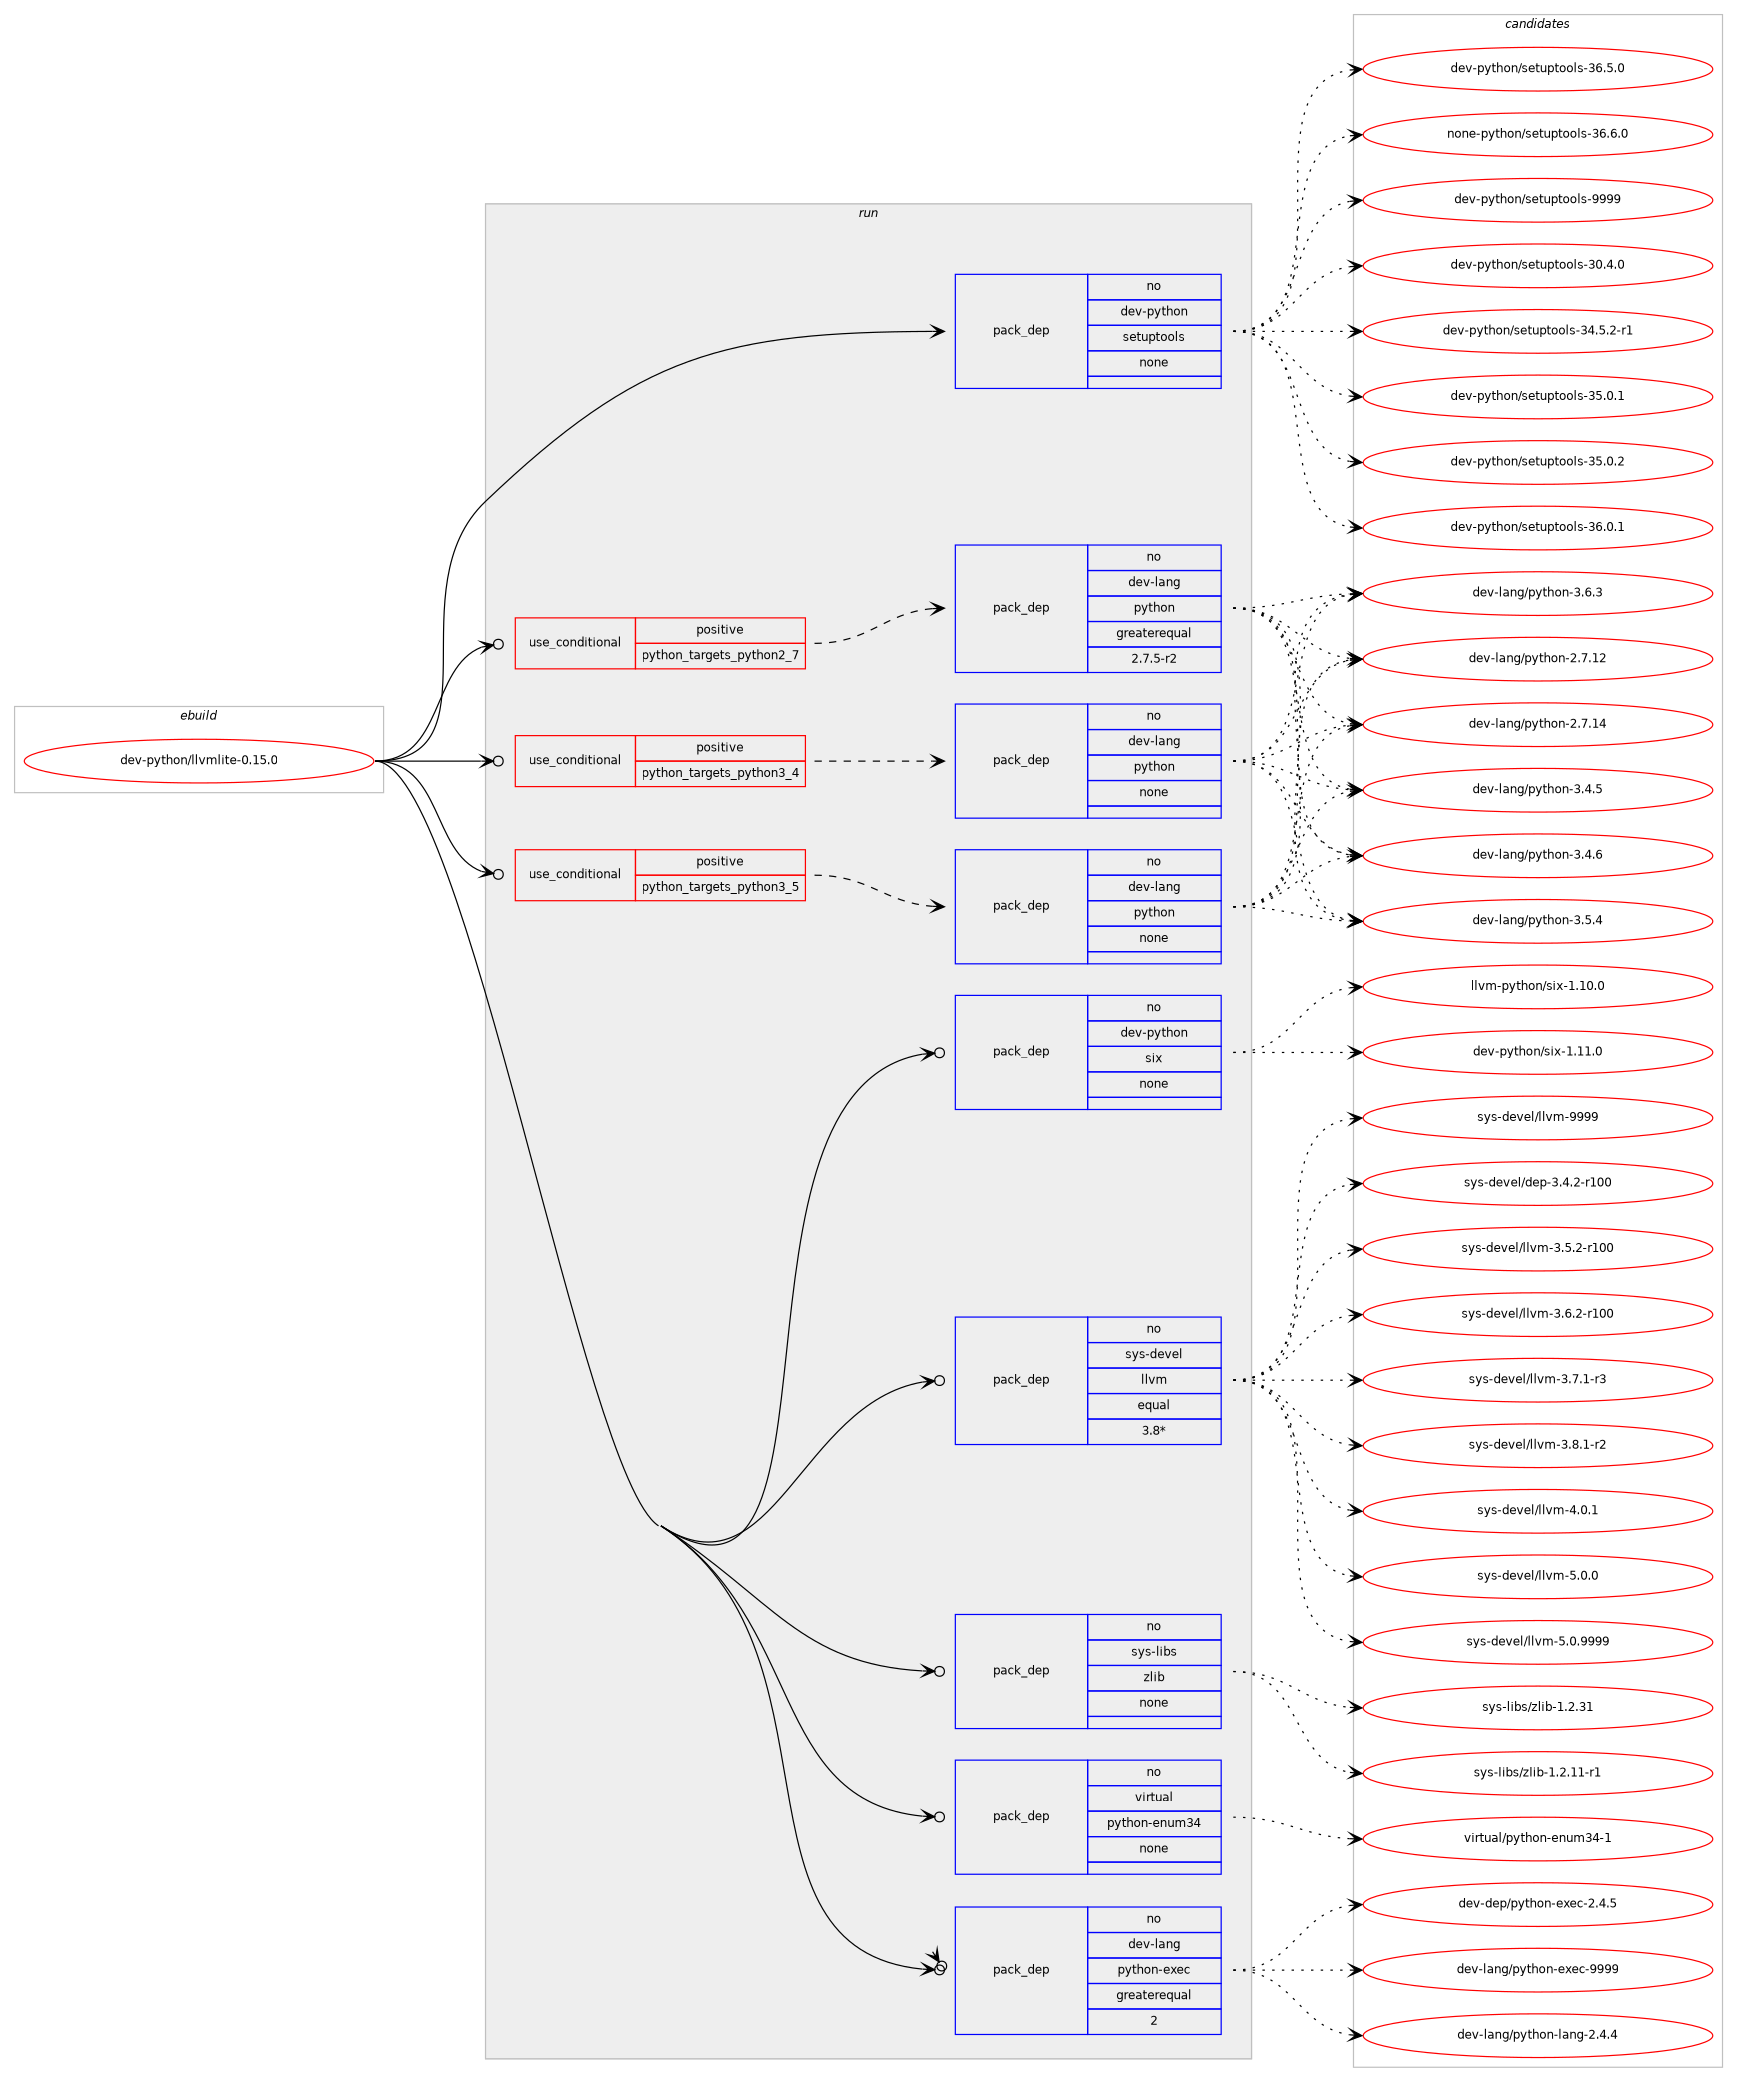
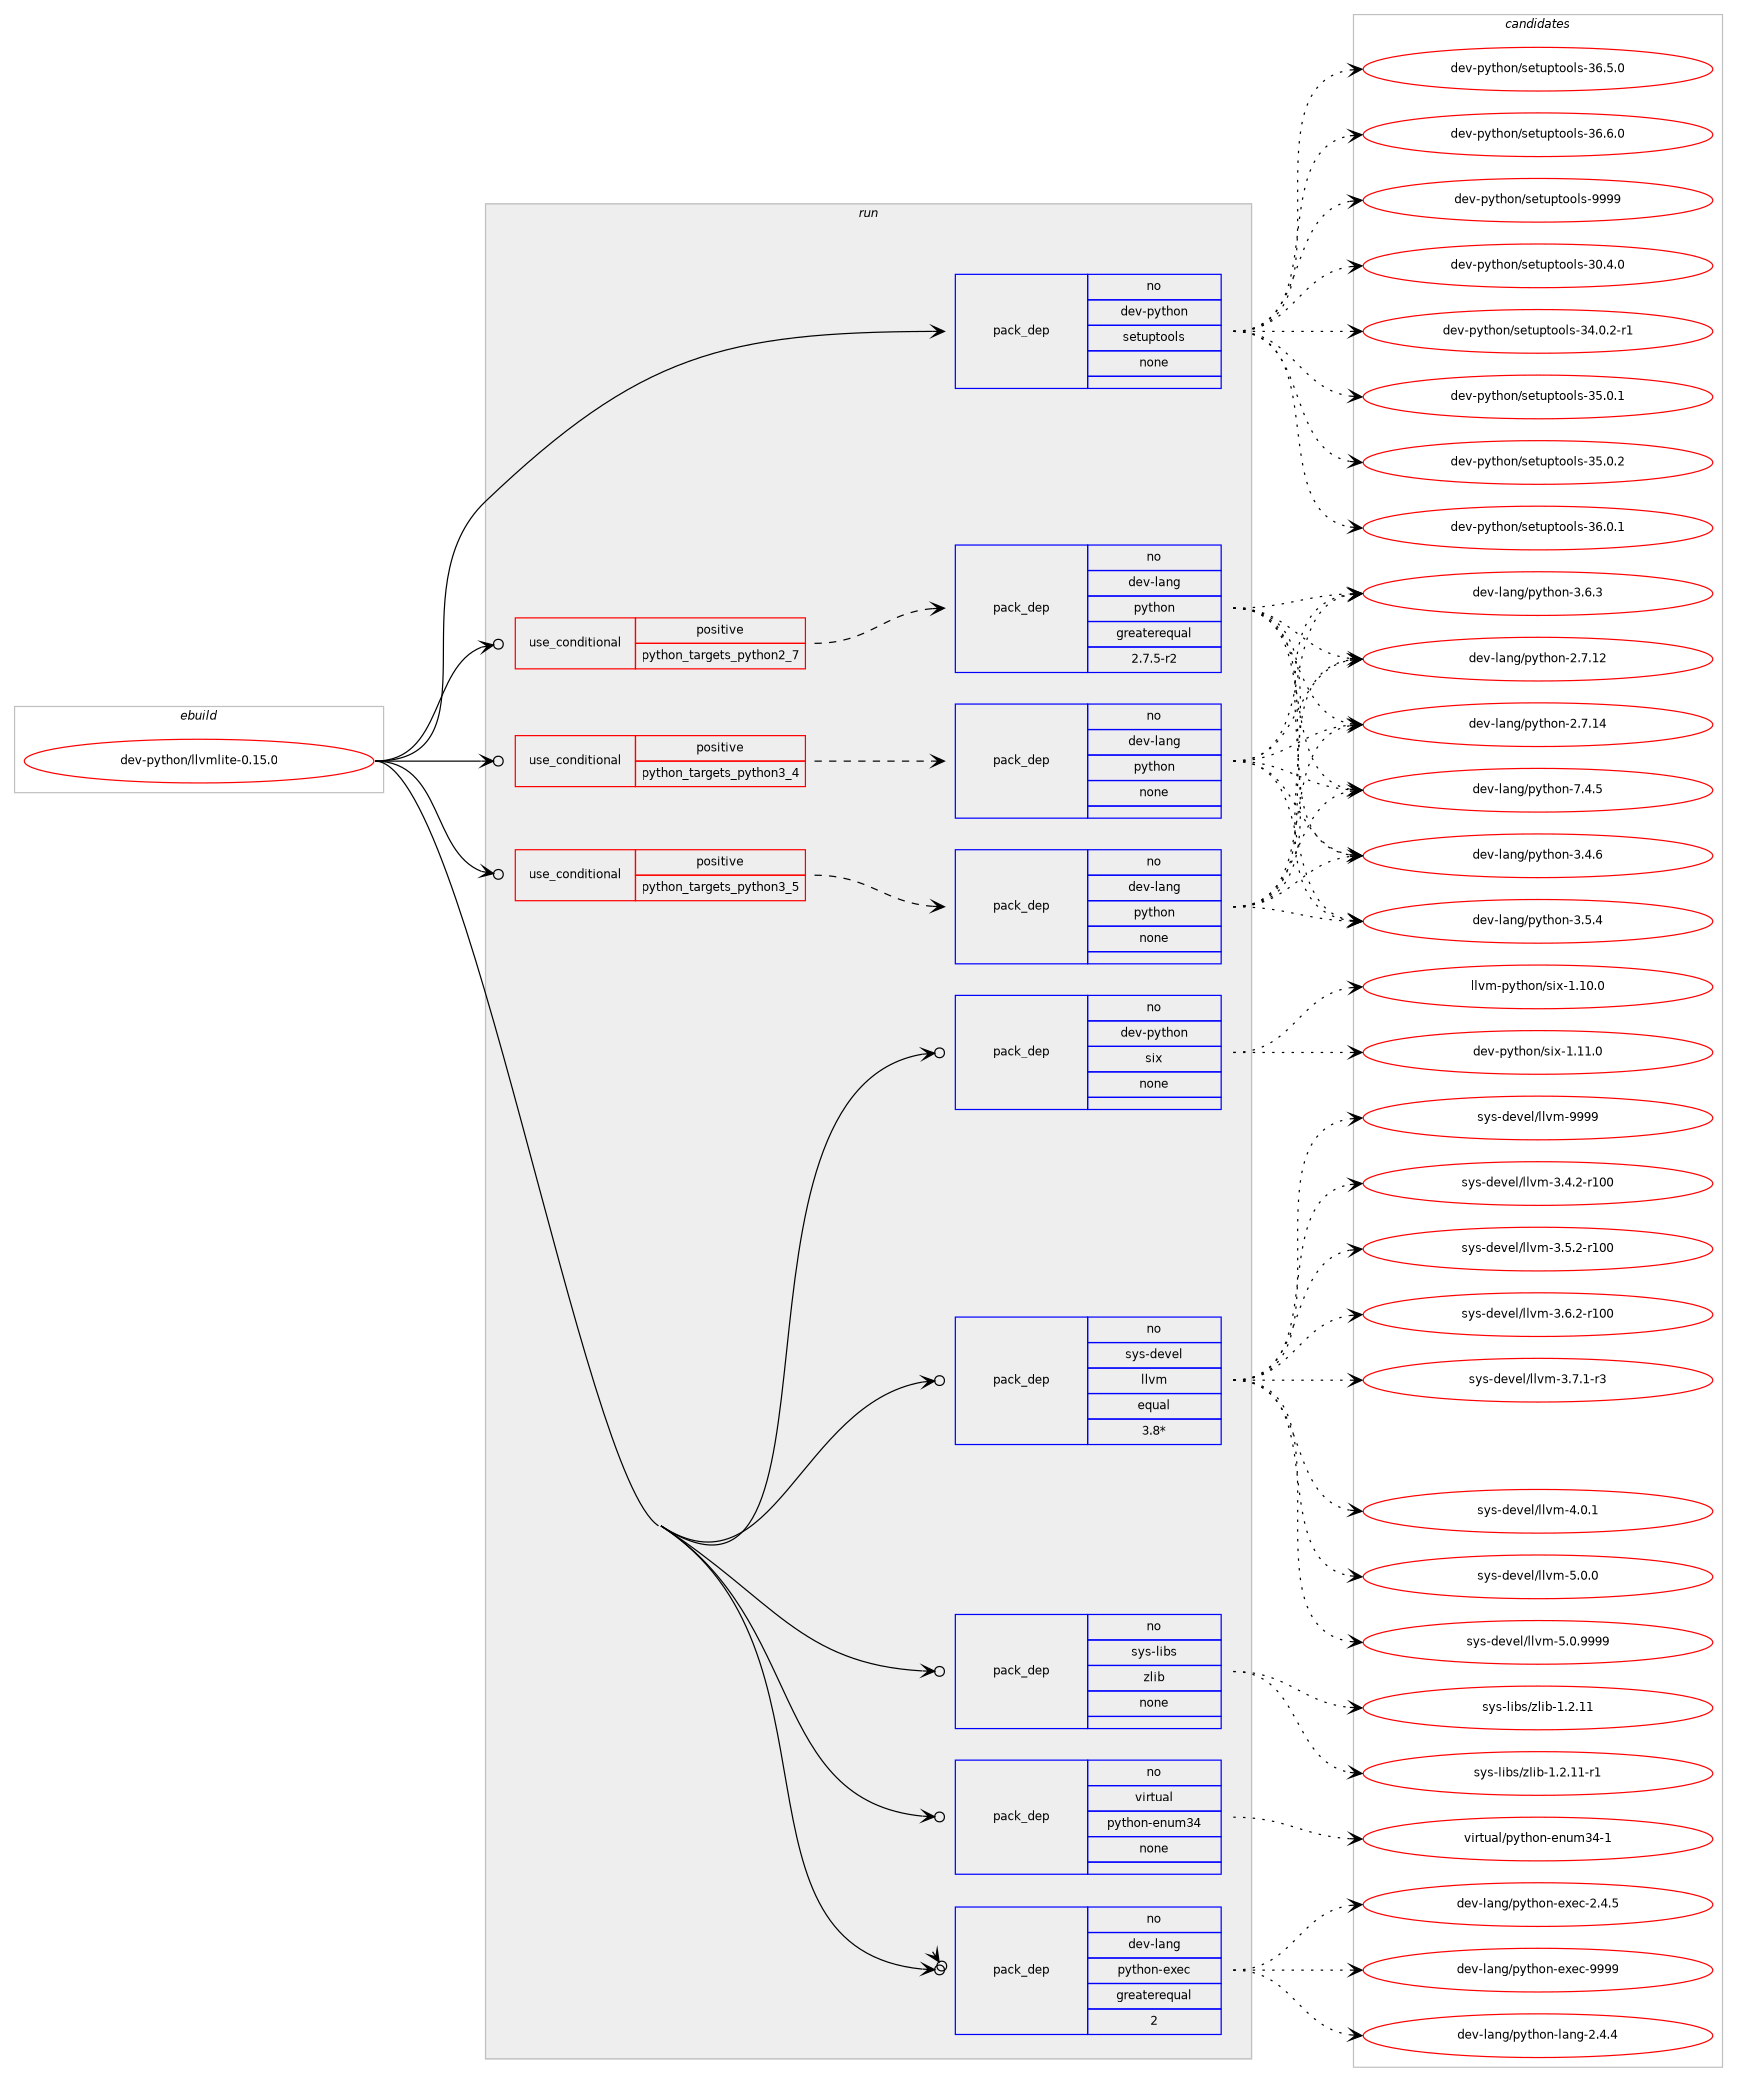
(1538, 135) -> (1538, 135)
(1538, 331) -> (1538, 331)
(1538, 790) -> (1538, 790)
(1538, 1184) -> (1538, 1184)
(1538, 1446) -> none
(1538, 1708) -> (1538, 1708)
(1538, 1905) -> (1538, 1905)
